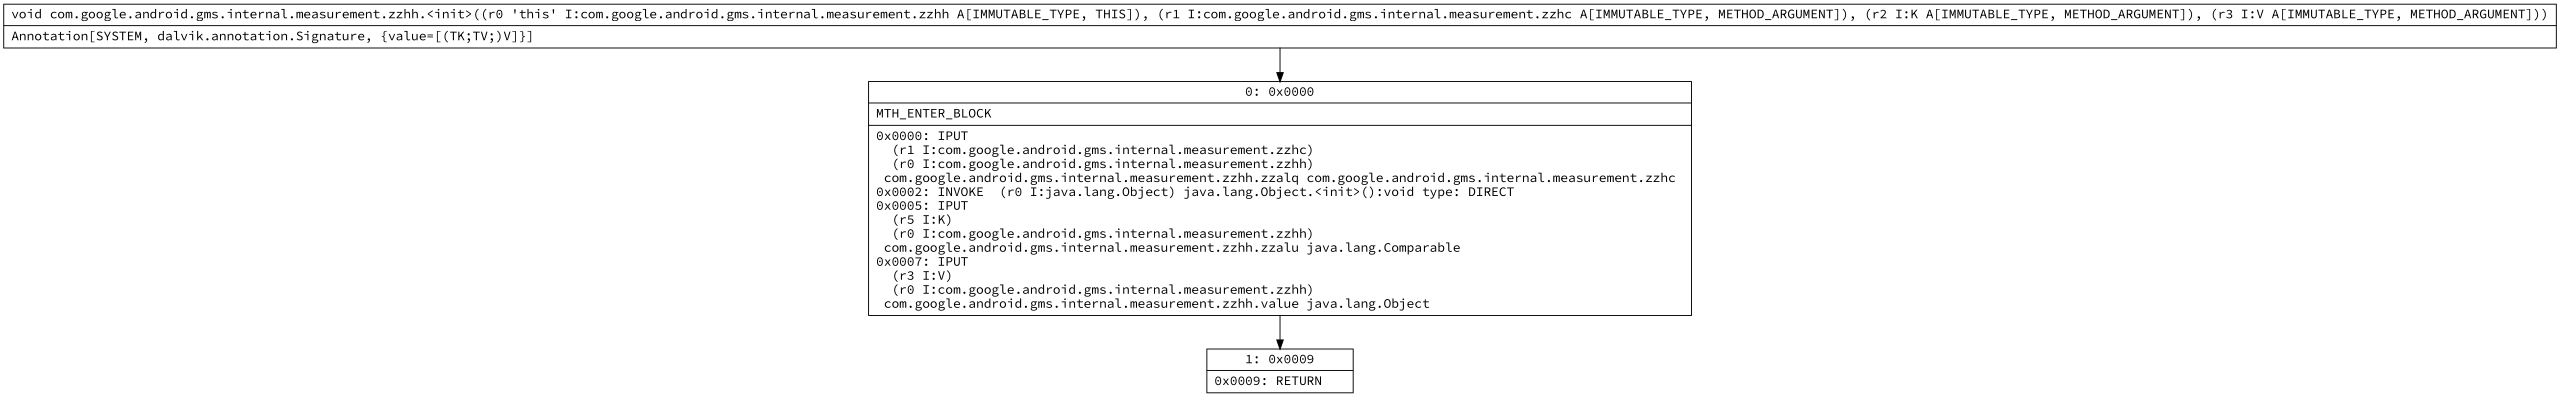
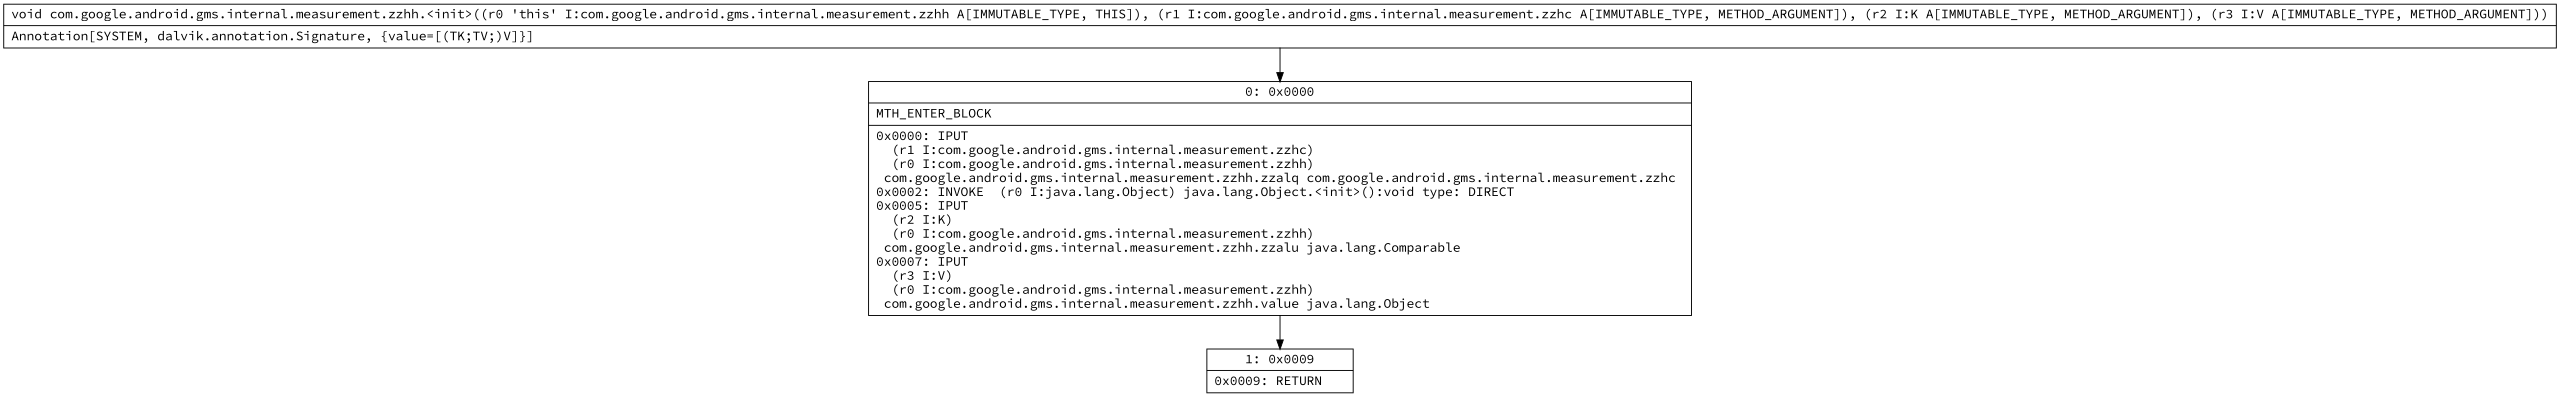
(915, 220) -> (915, 220)
